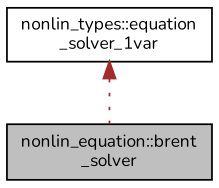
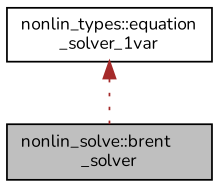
(109, 152) -> (109, 152)
